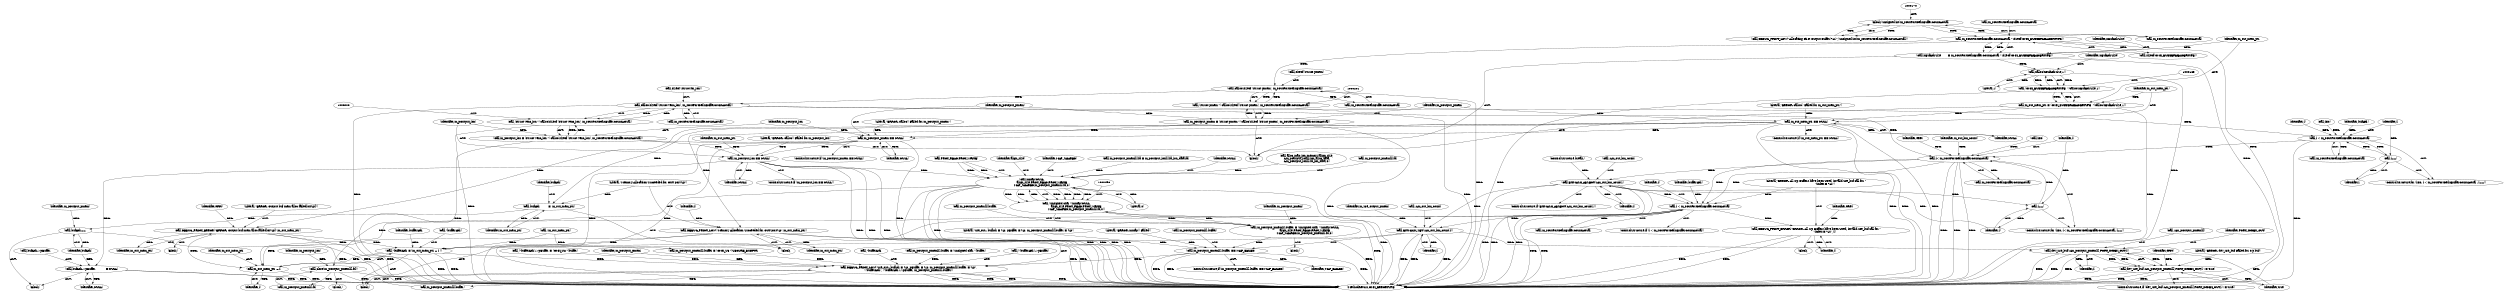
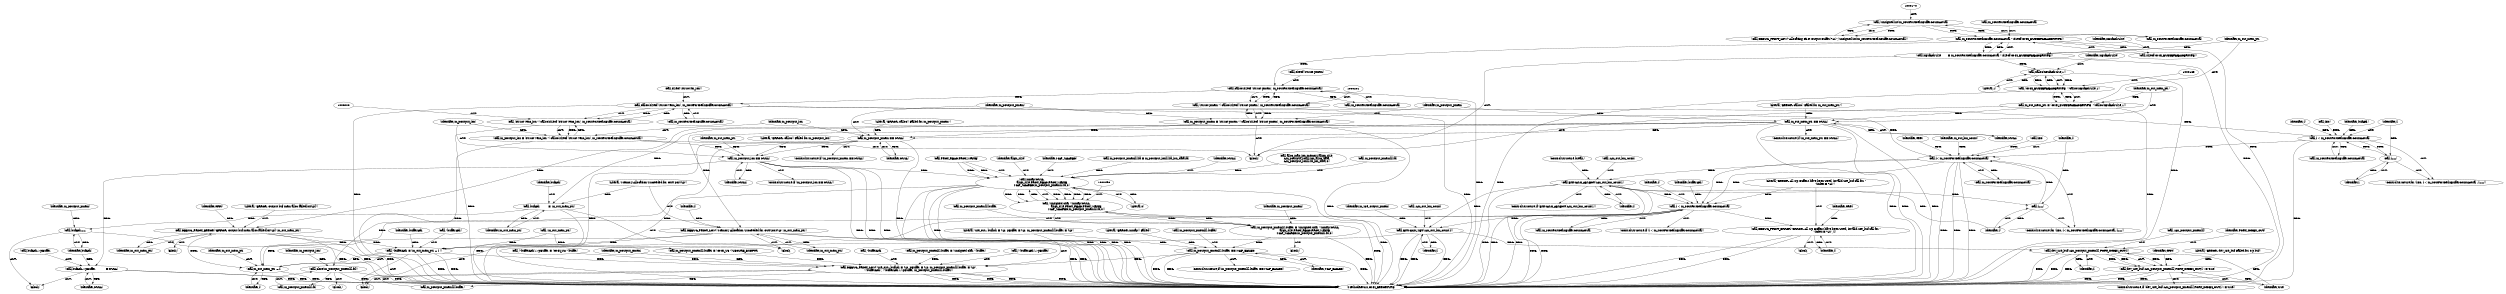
(1911, 23) -> (1911, 23)
(1328, 242) -> (1288, 258)
none -> (561, 280)
